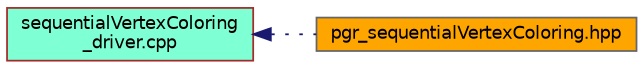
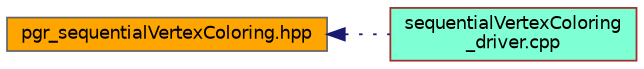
(294, 34) -> (367, 34)
